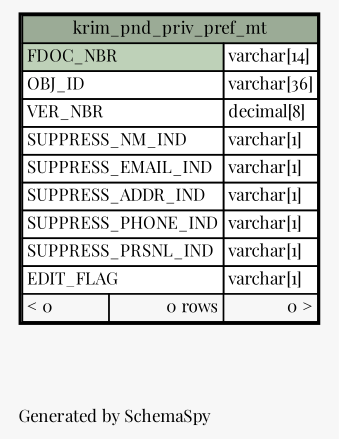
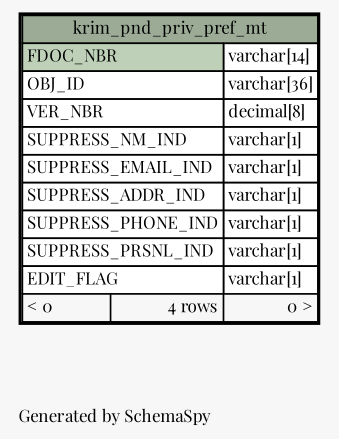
(193, 307) -> (193, 307)
